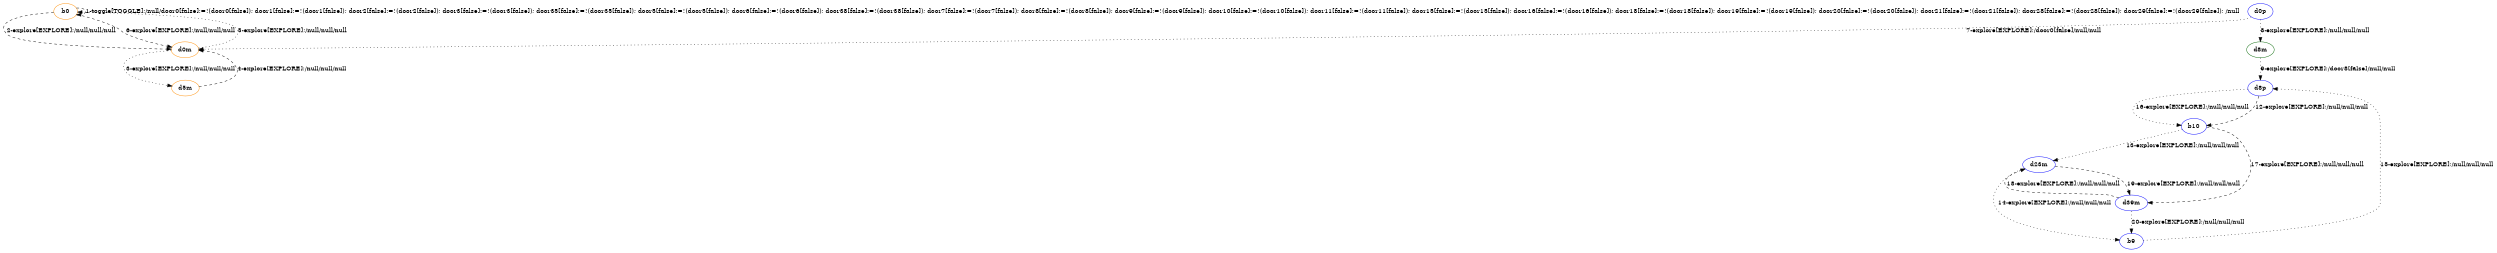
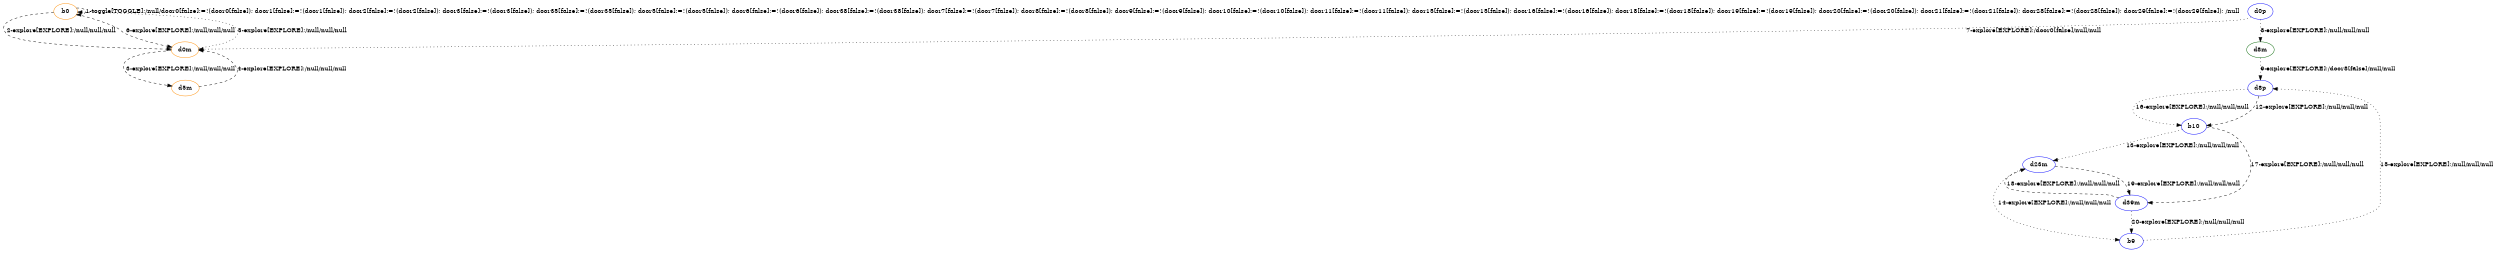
(124, 65) -> (124, 65)
